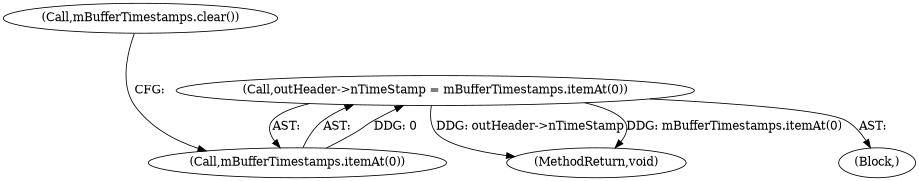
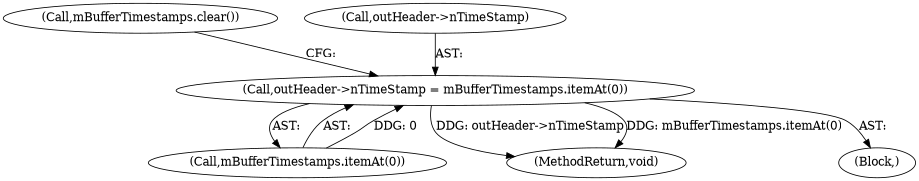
none -> (435, 18)
(136, 107) -> (282, 53)
